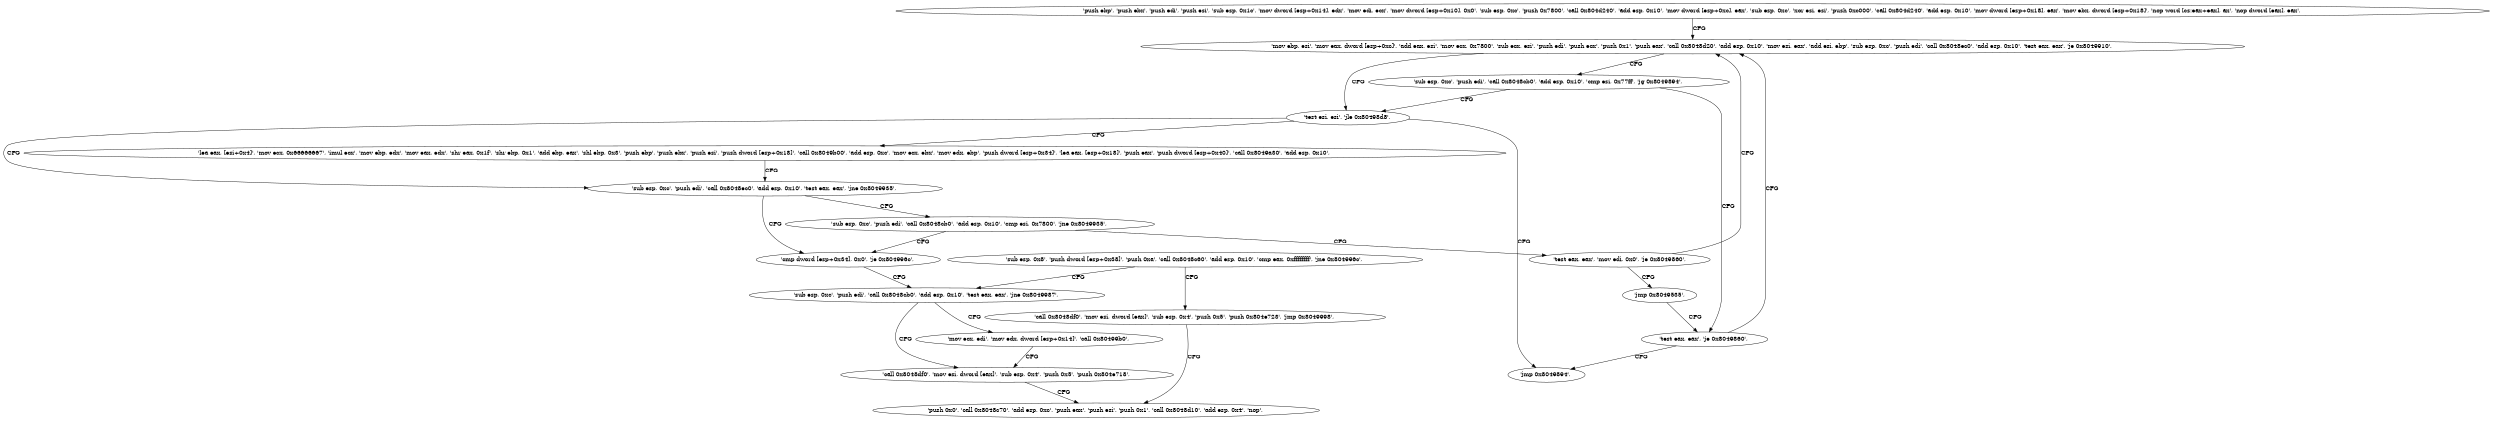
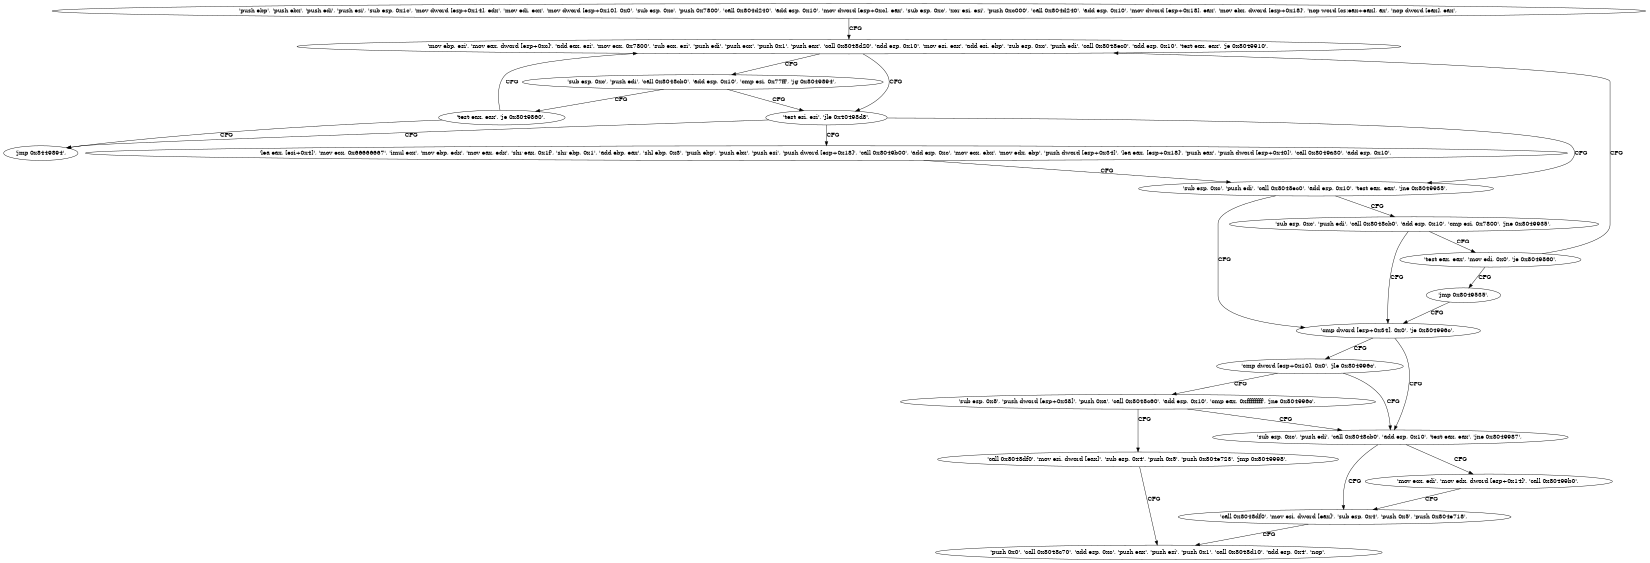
(1348, 118) -> (826, 118)
(1681, 316) -> (1428, 312)
none -> (1310, 366)
(1547, 375) -> (41, 153)
